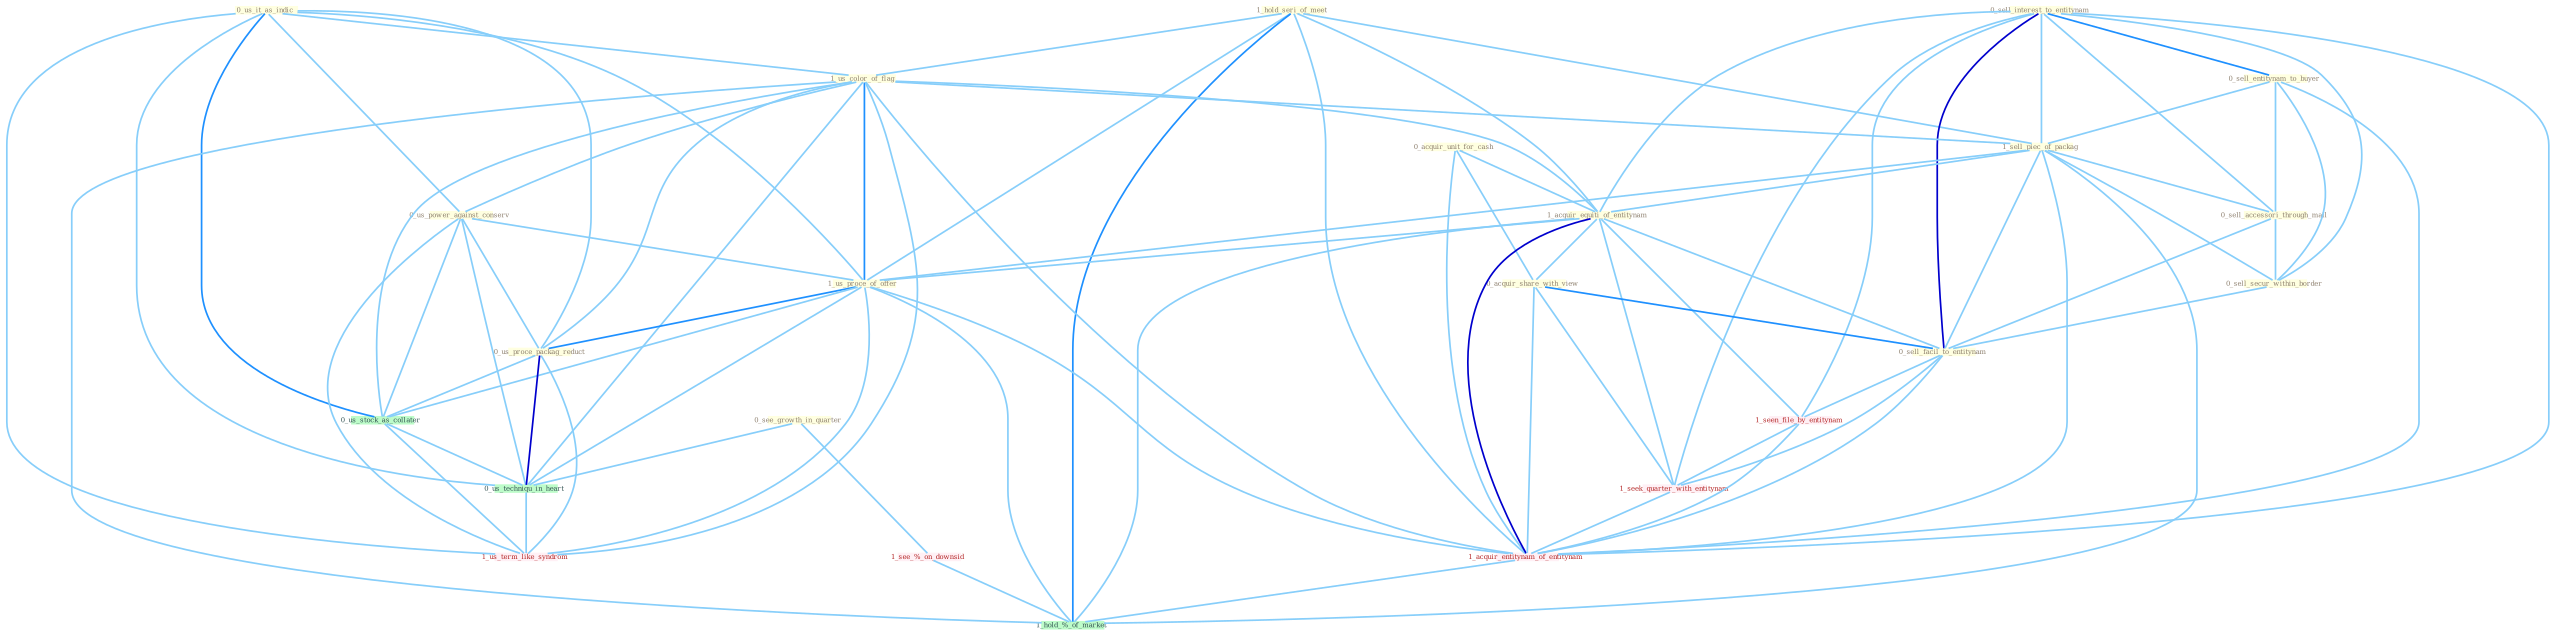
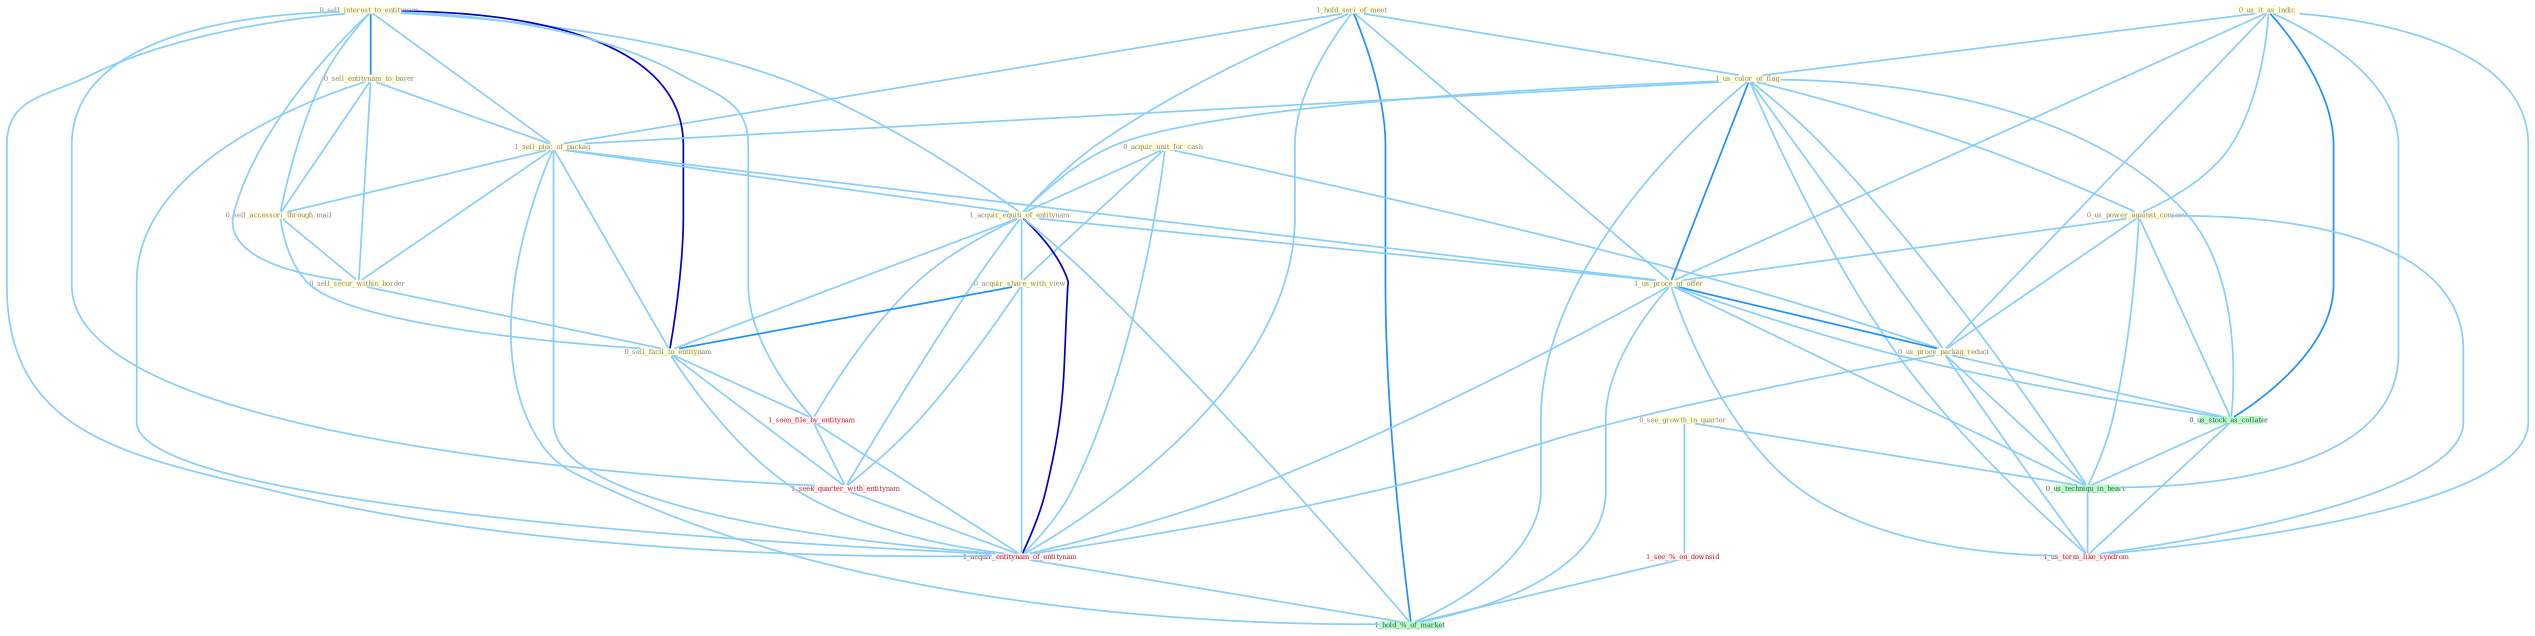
none -> (1559, 239)
(1149, 379) -> (1486, 461)
(533, 420) -> (2016, 420)
